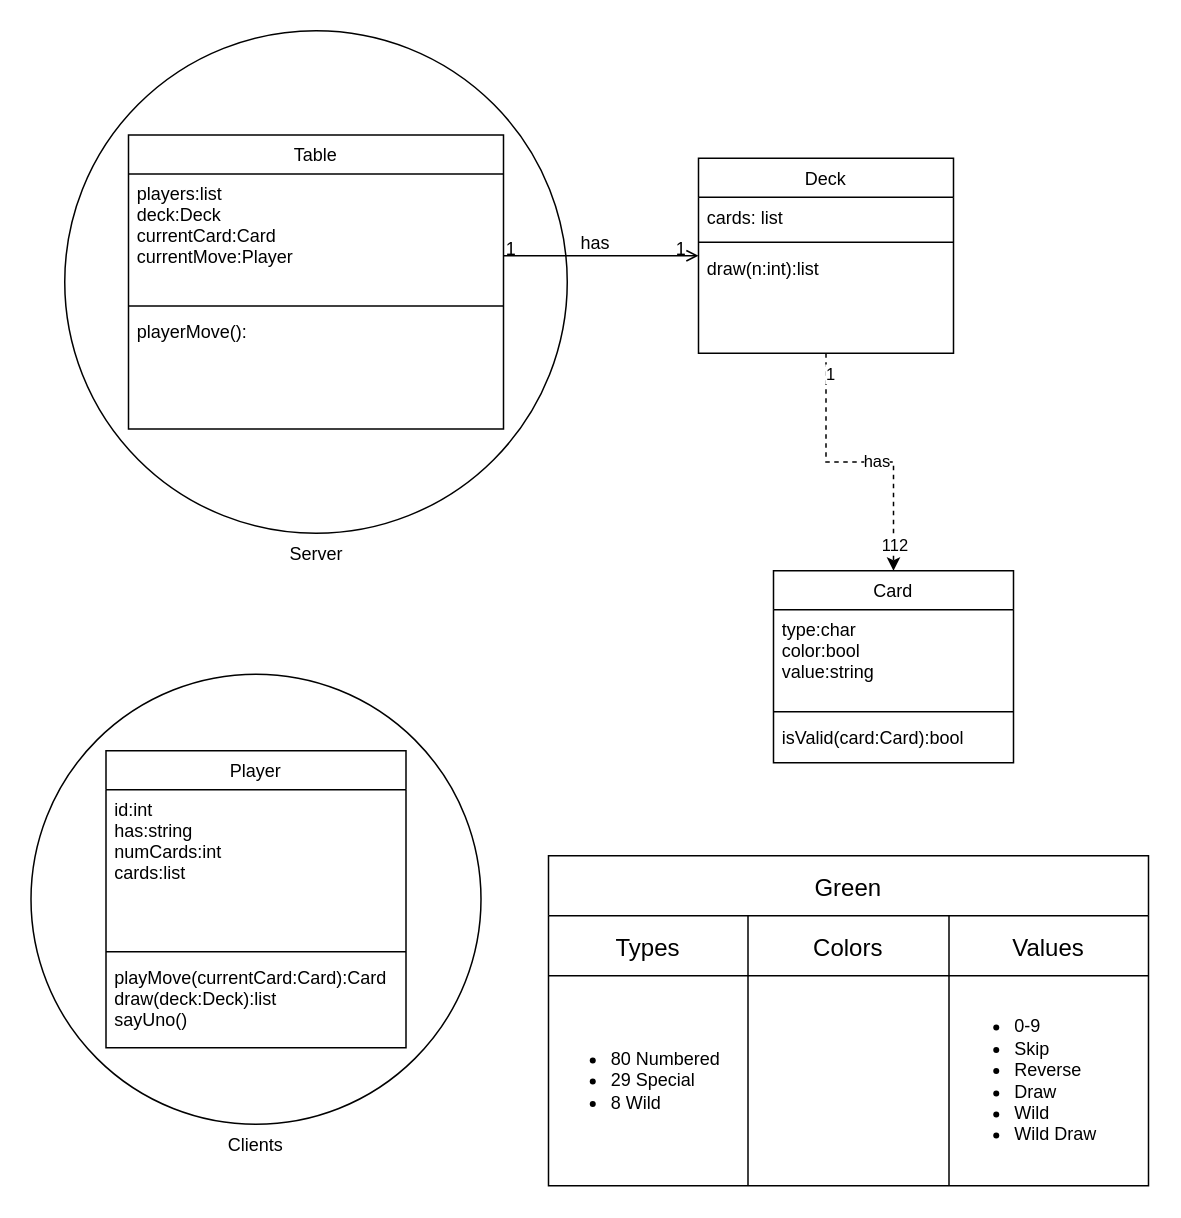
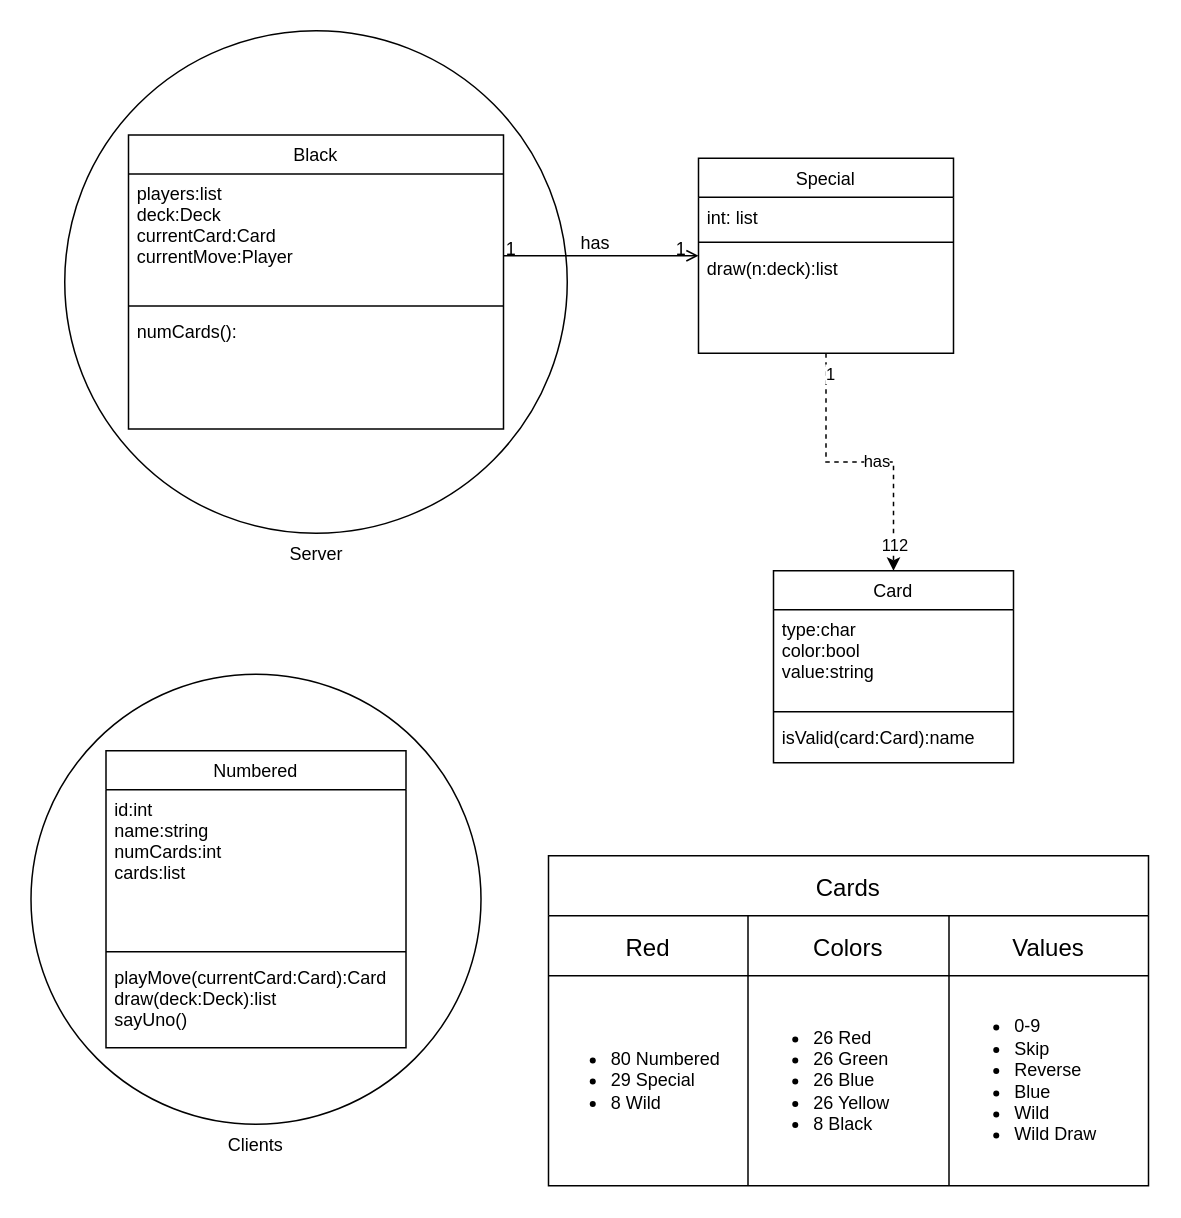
(315, 155) -> (315, 155)
(825, 179) -> (825, 179)
(753, 218) -> (740, 218)
(775, 269) -> (783, 269)
(197, 332) -> (190, 332)
(883, 738) -> (886, 738)
(255, 771) -> (255, 771)
(137, 810) -> (137, 810)
(848, 888) -> (848, 888)
(647, 948) -> (647, 948)
none -> (848, 1081)
(993, 1081) -> (993, 1081)
